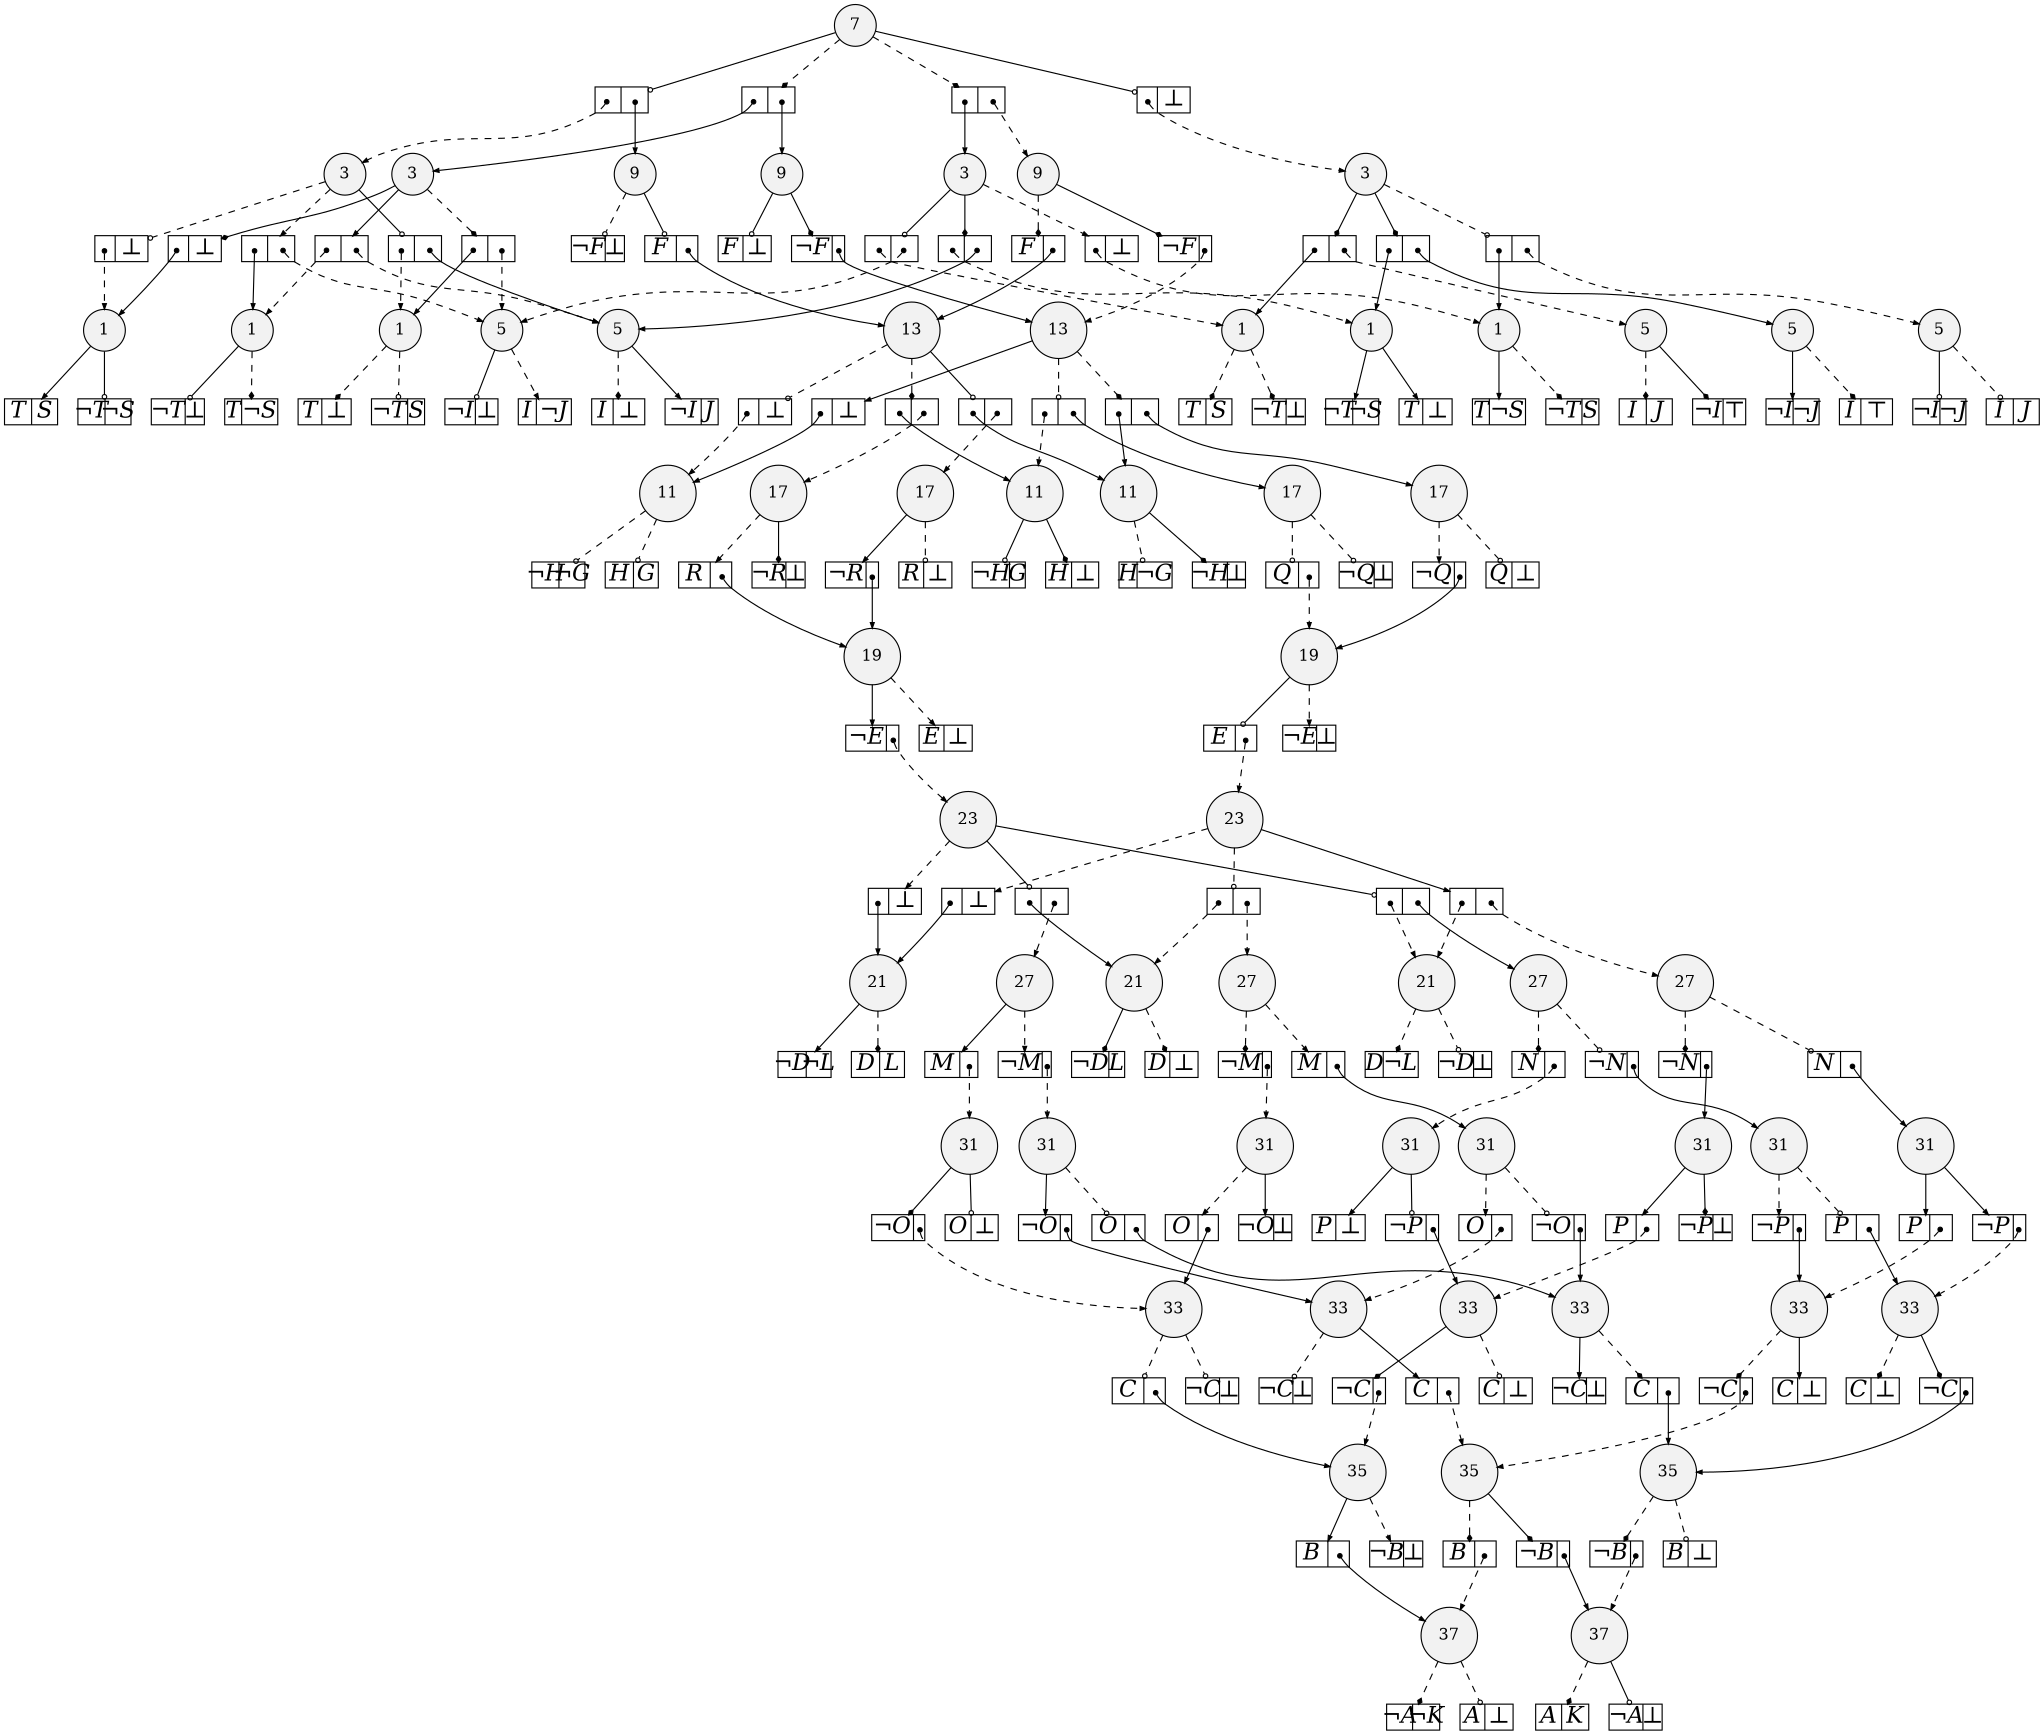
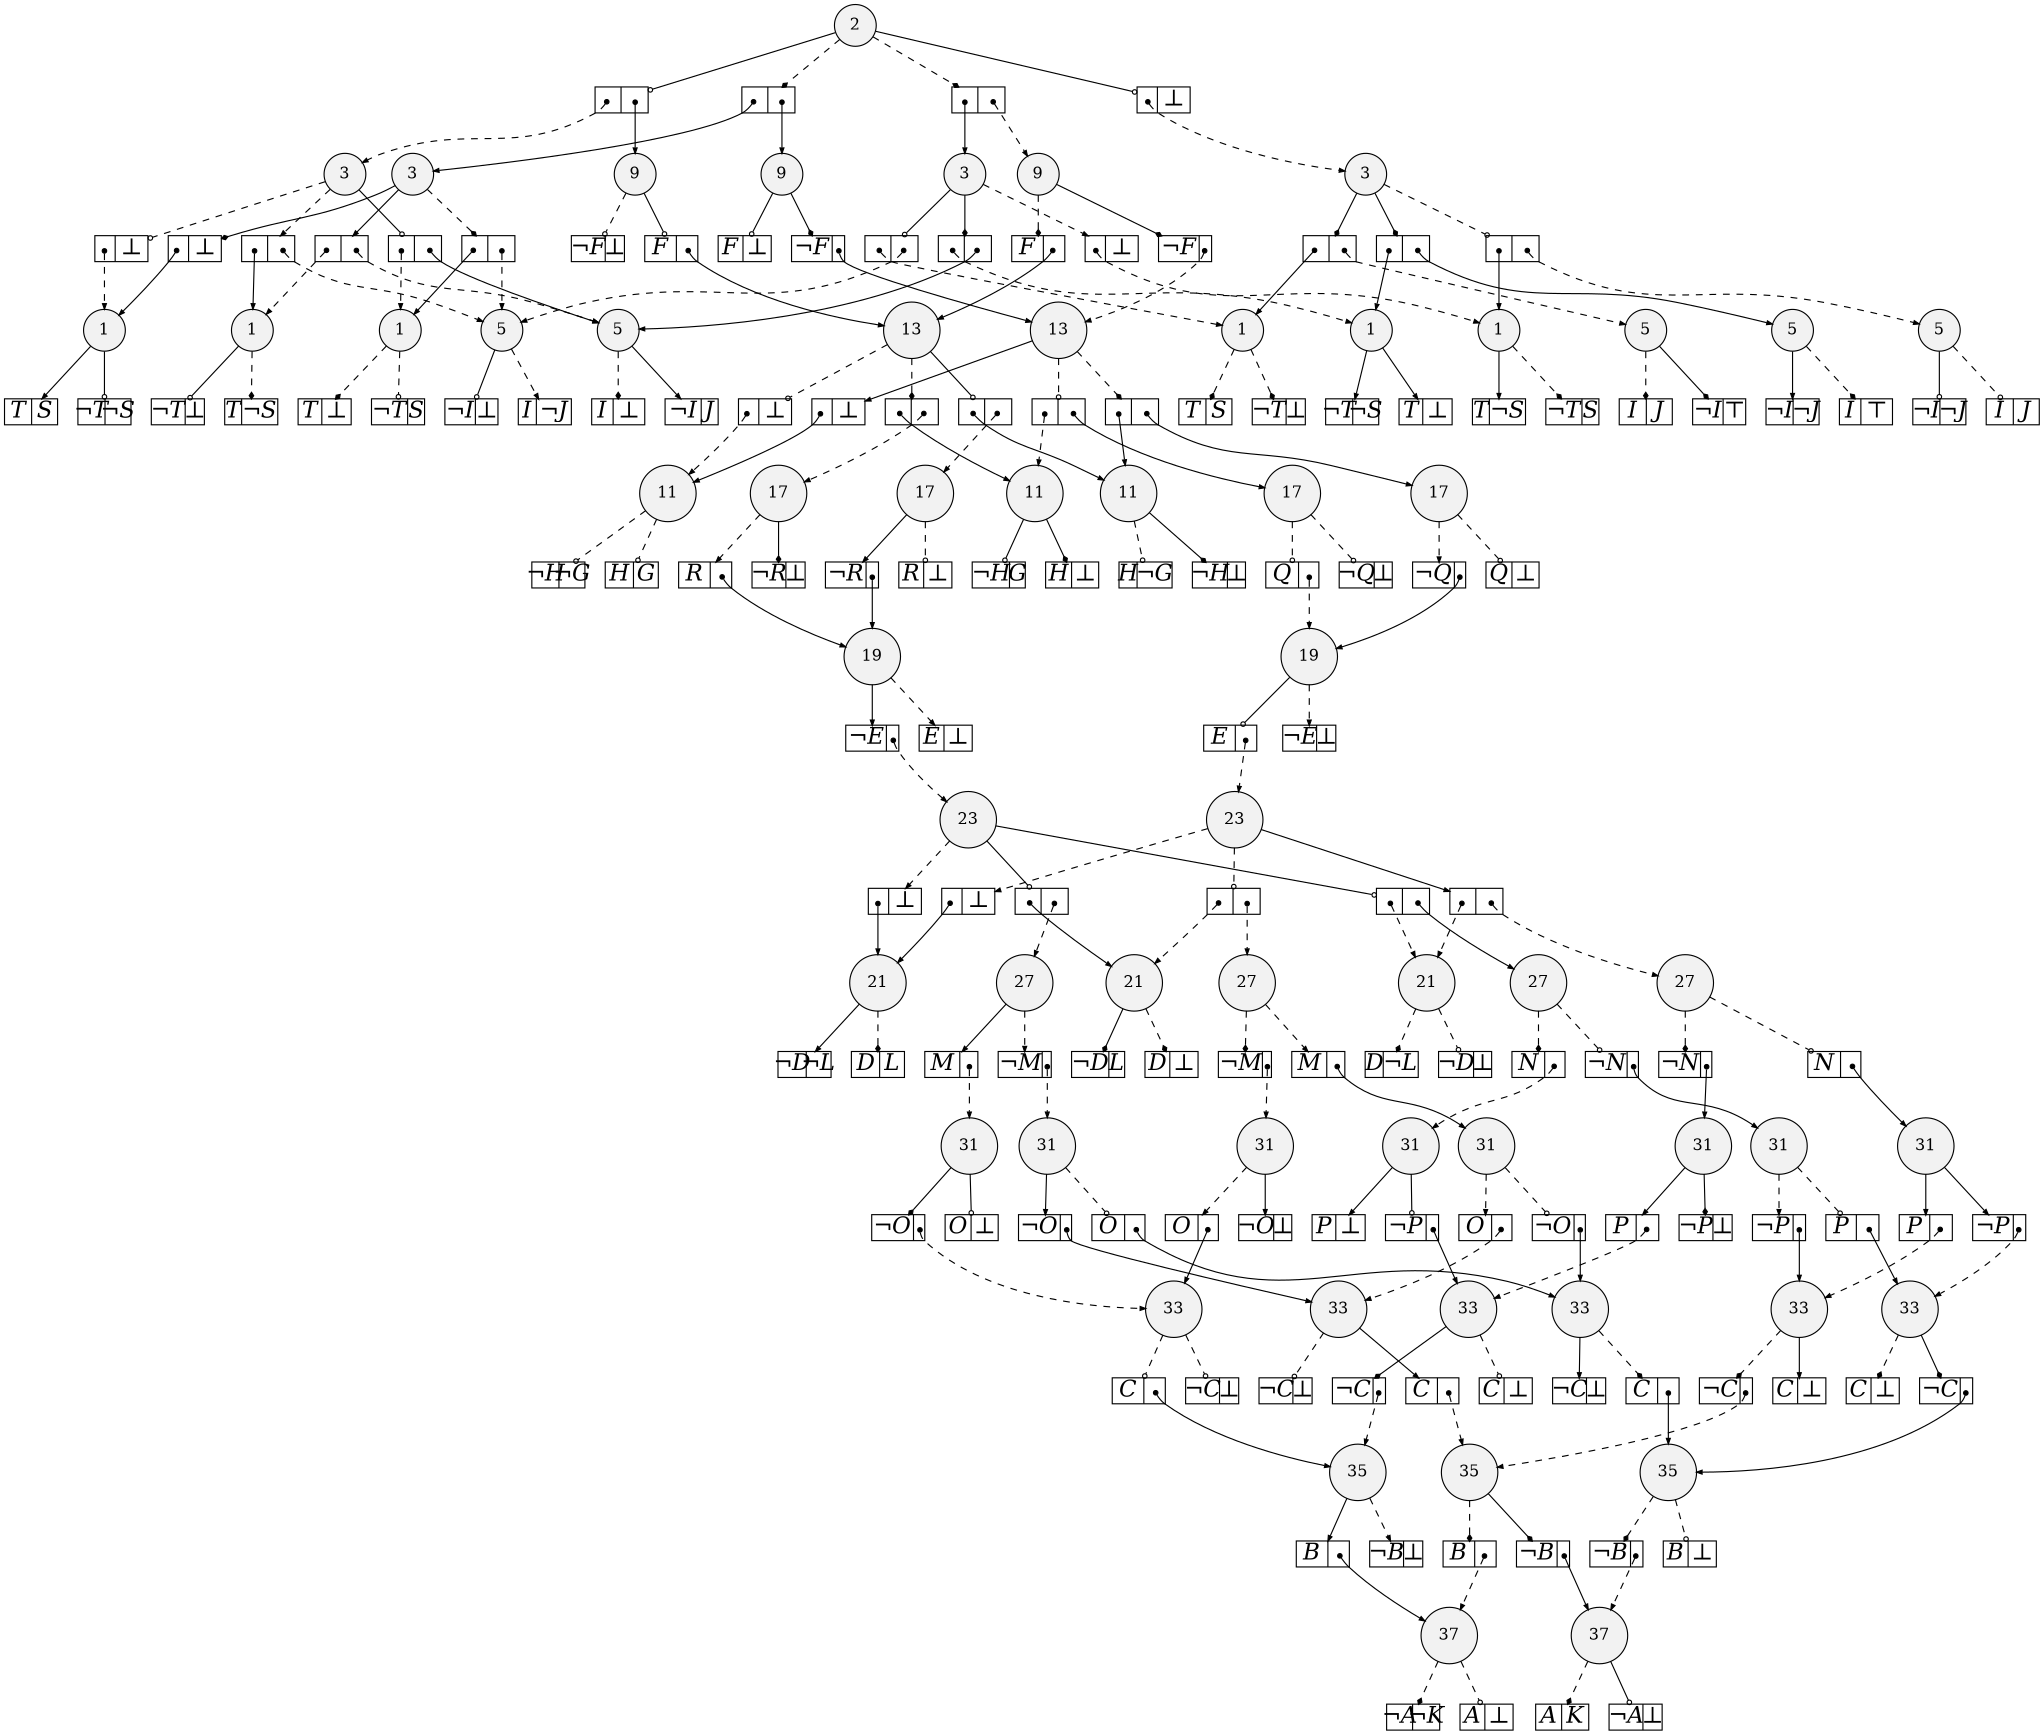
(855, 25) -> (855, 25)
